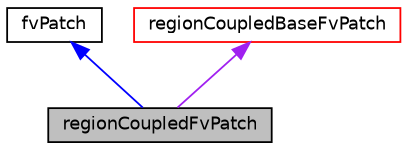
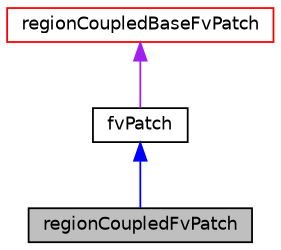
(207, 81) -> (140, 84)
